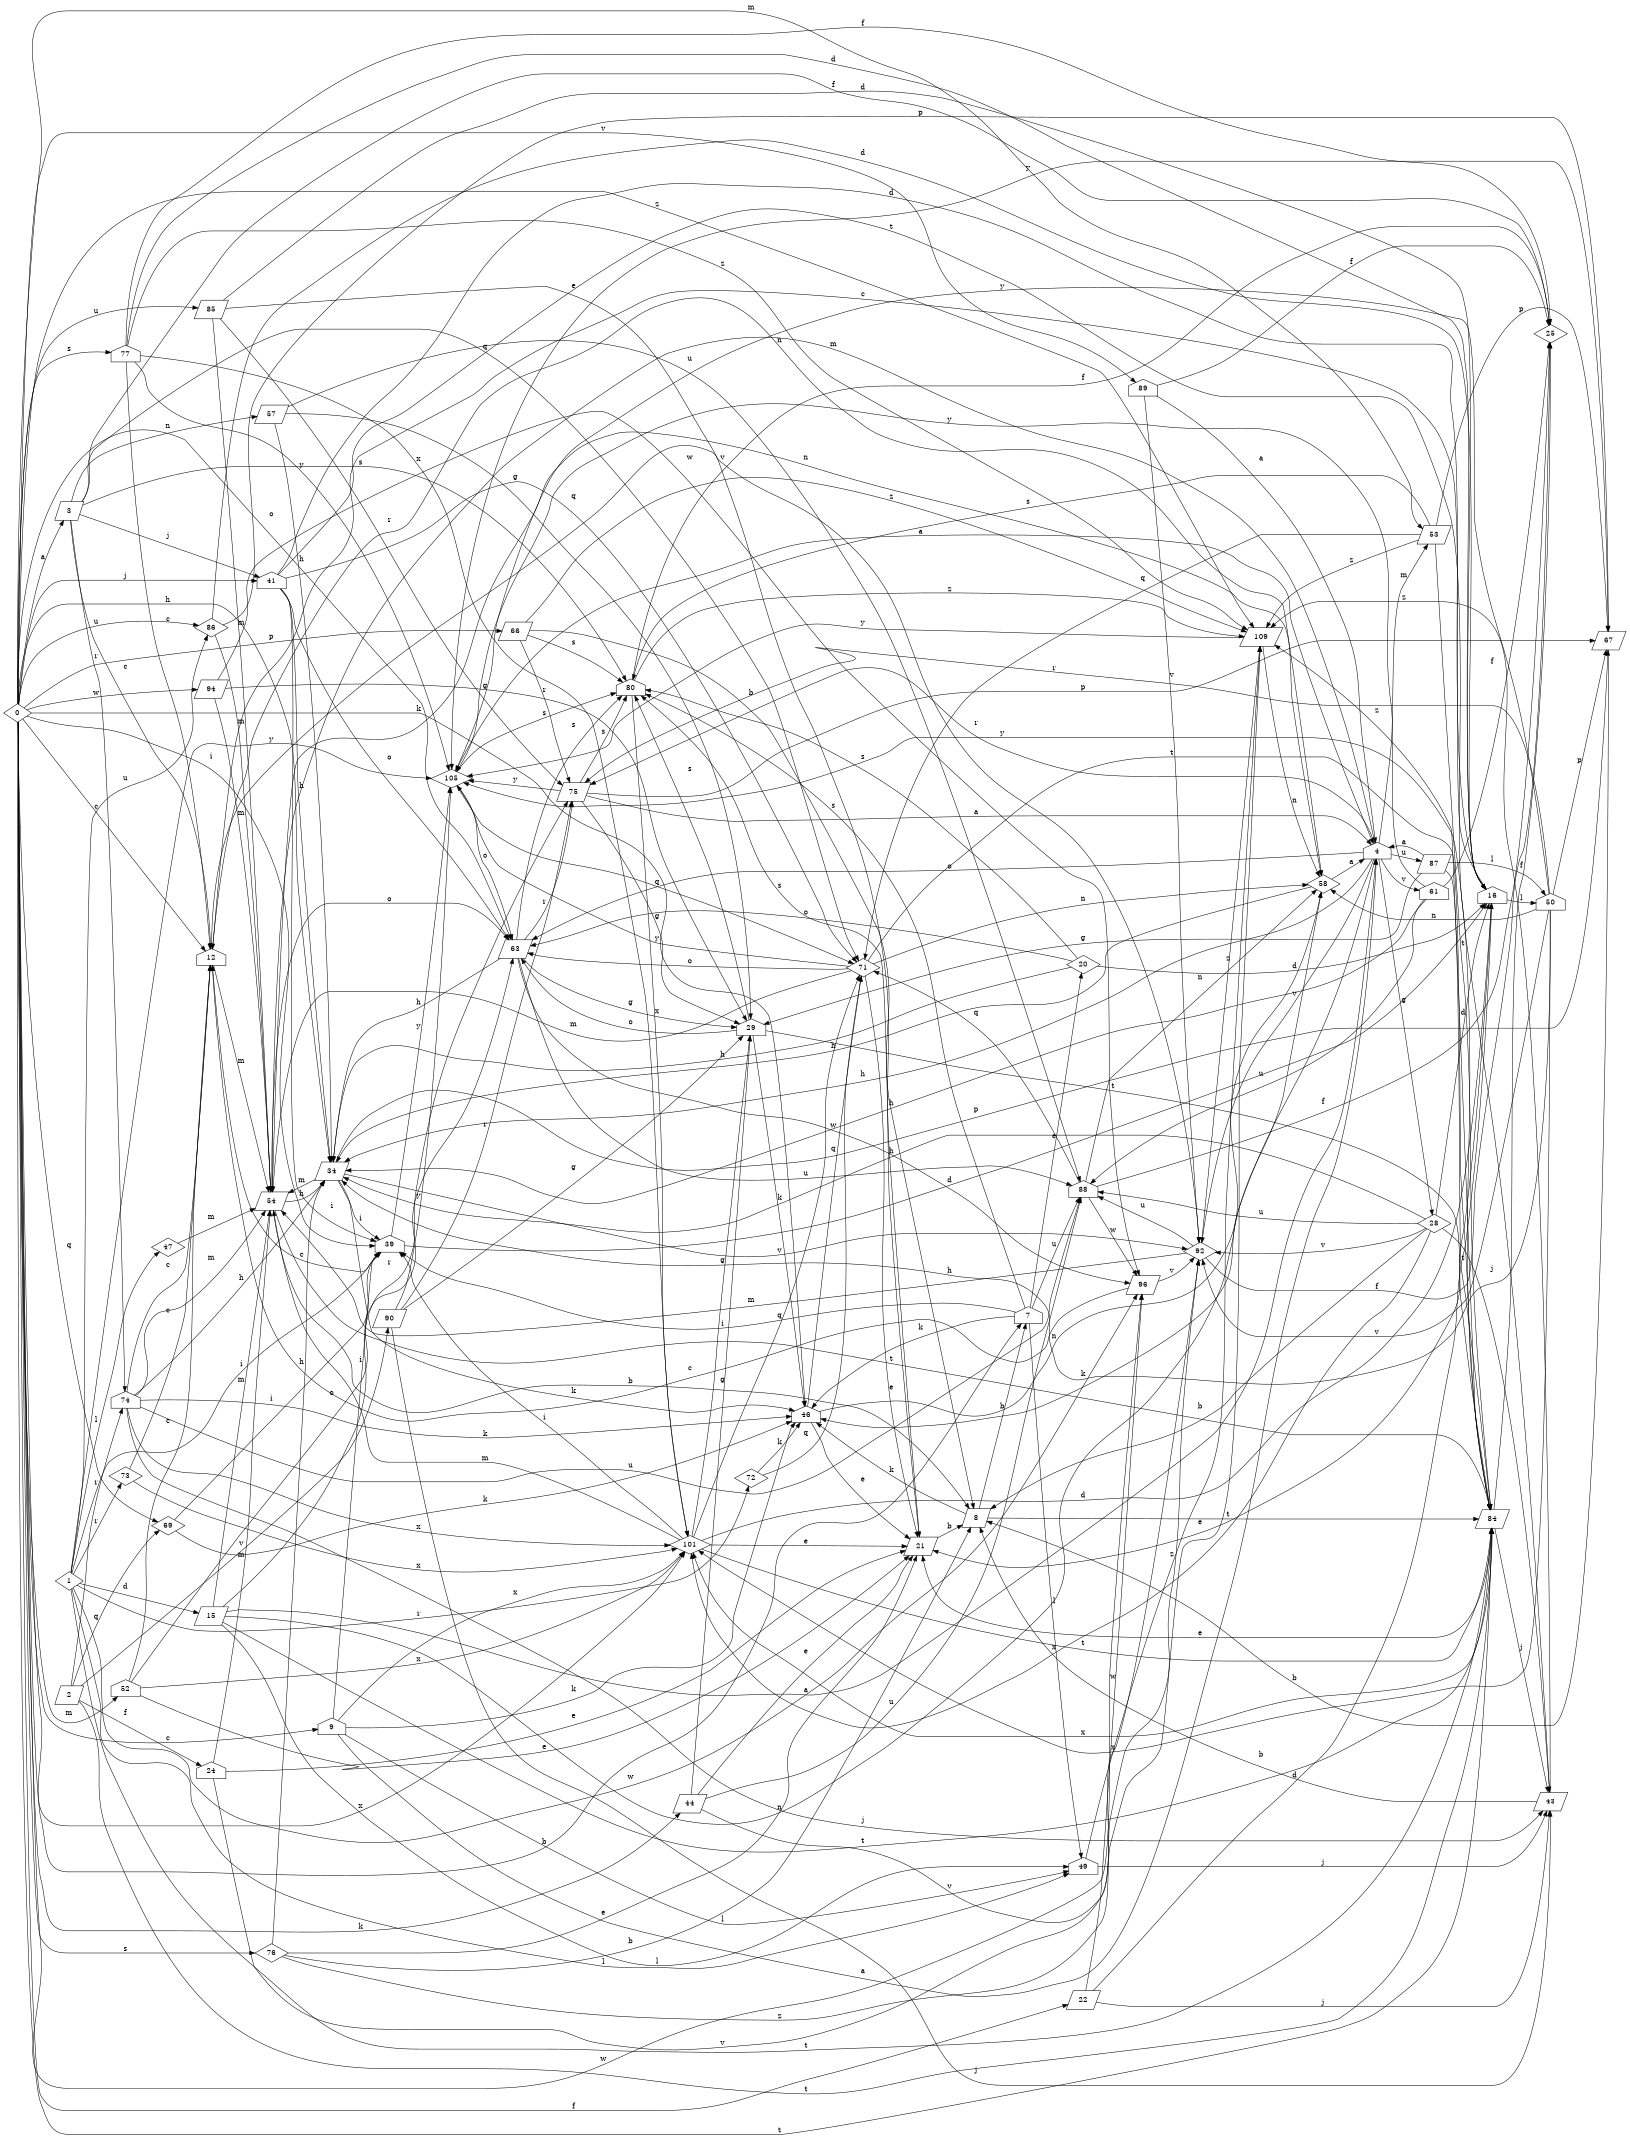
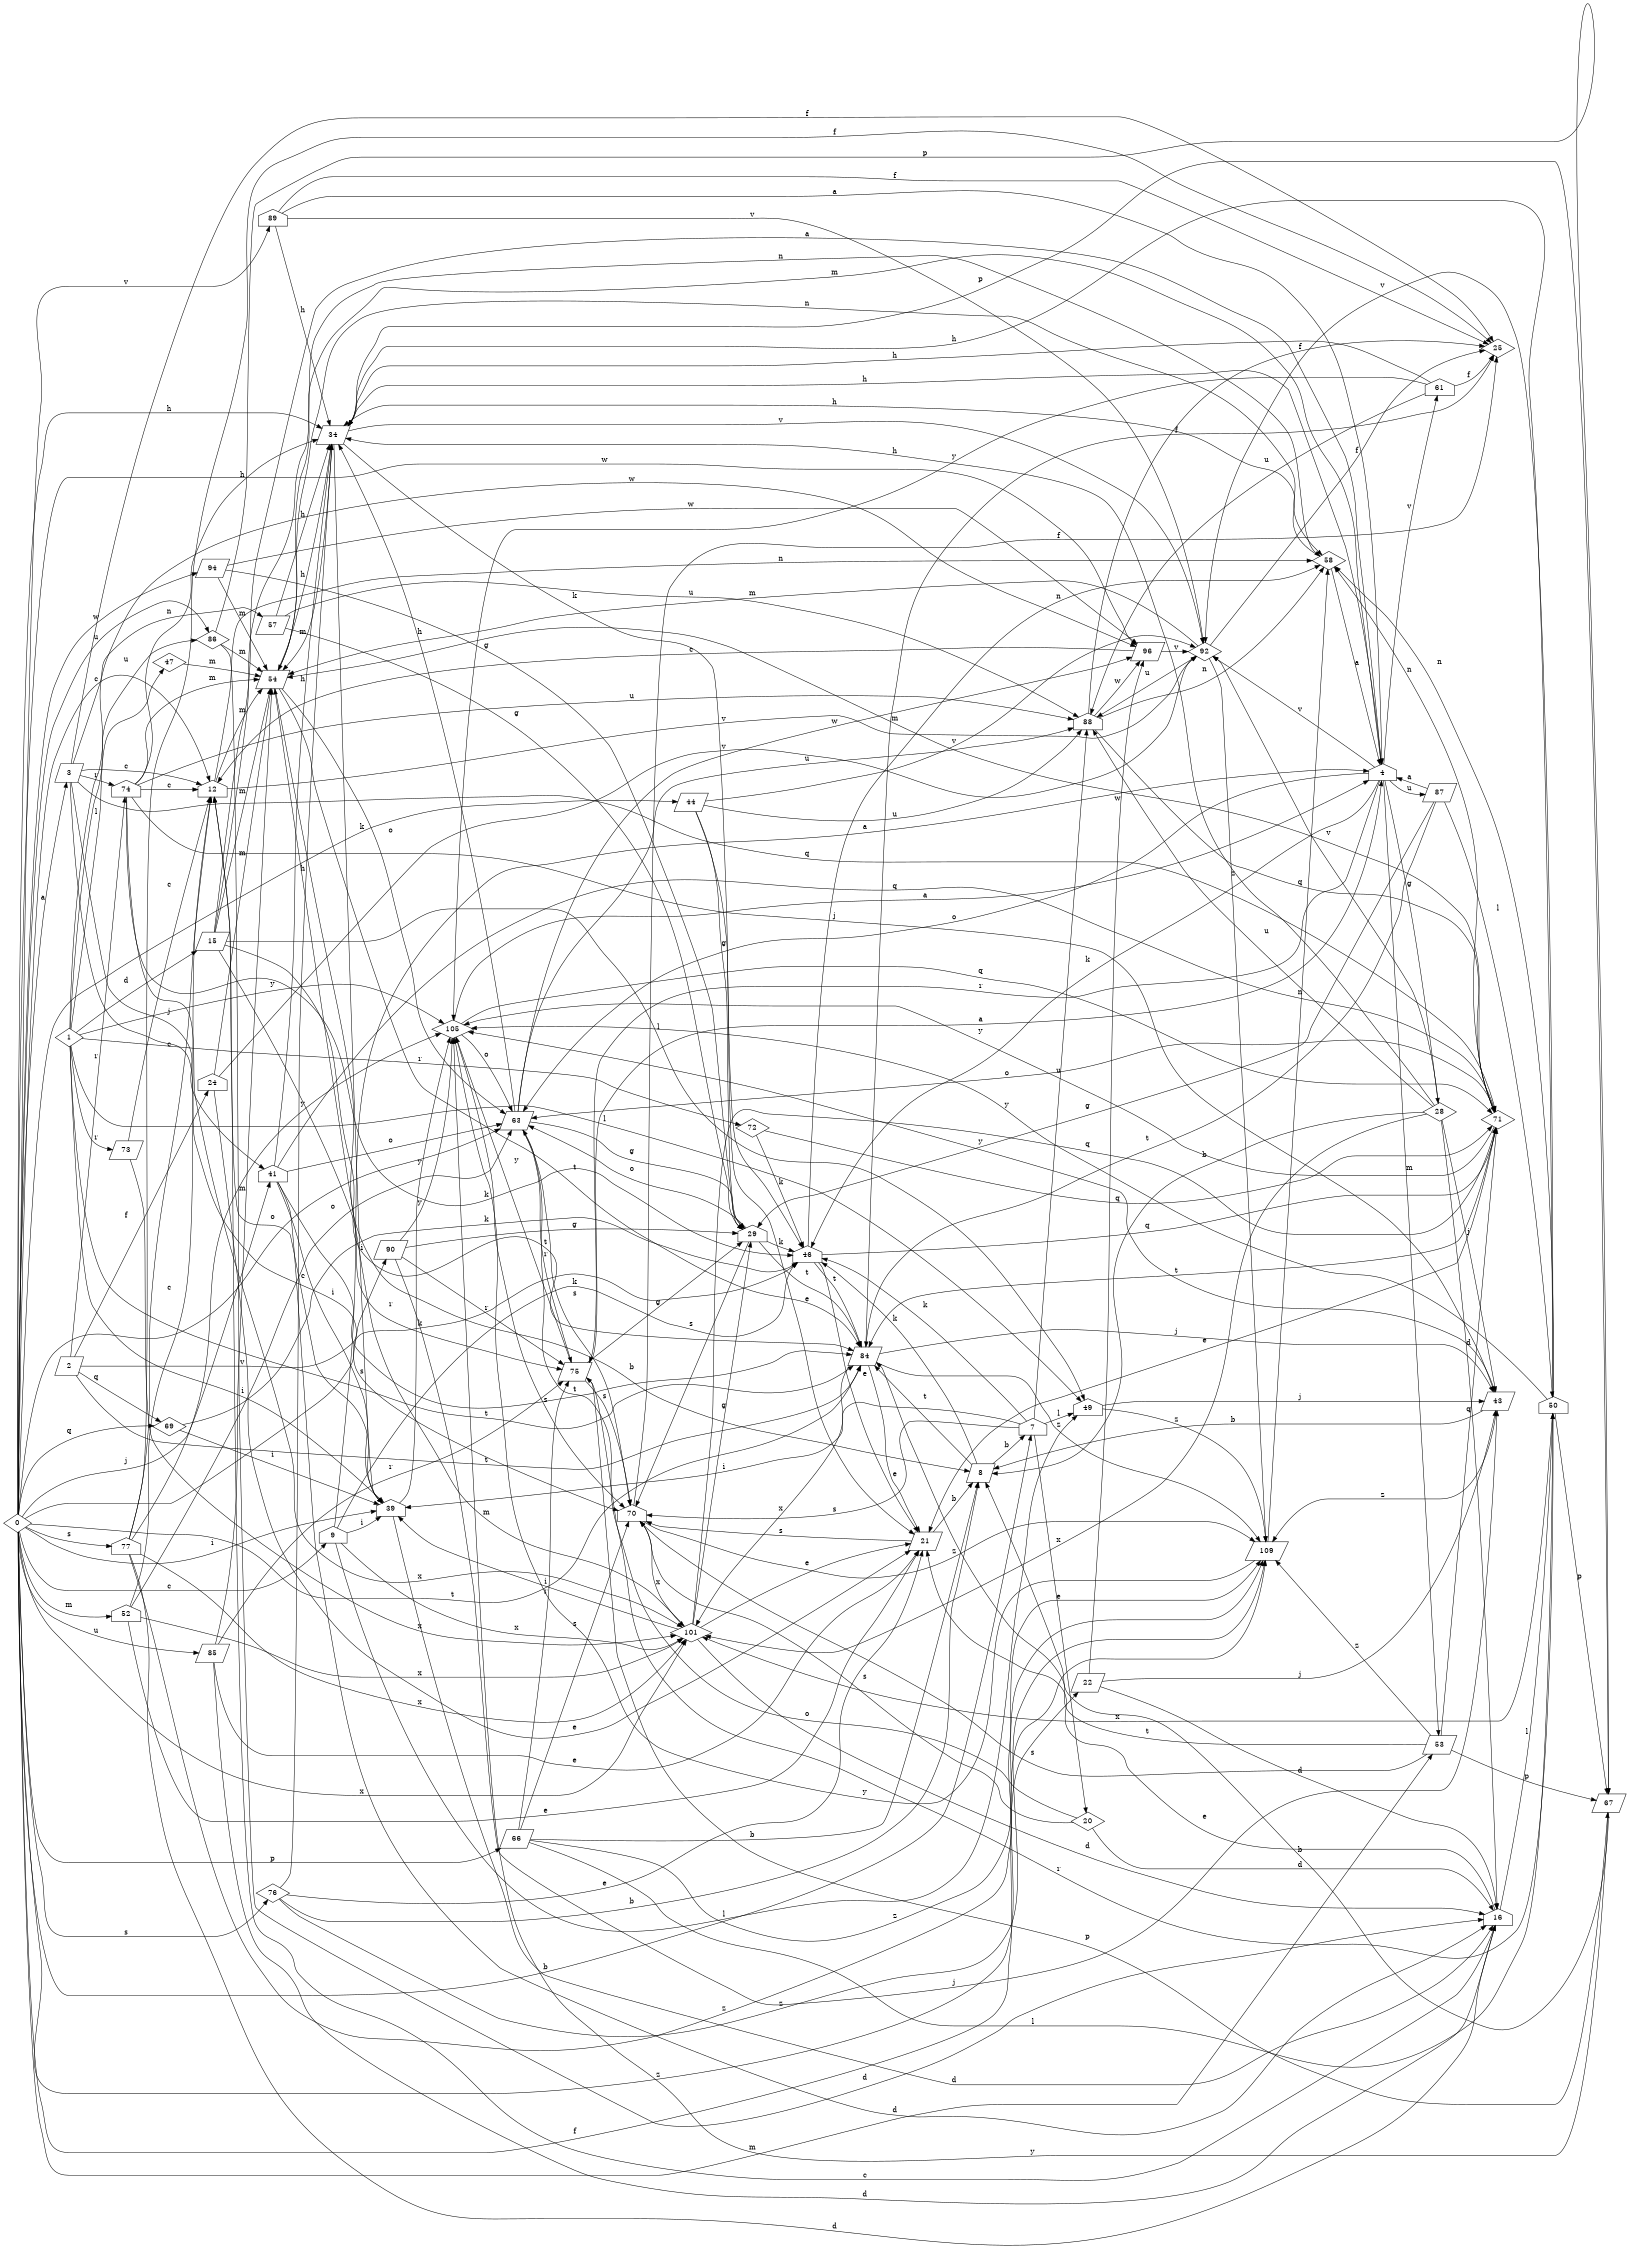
(631, 688) -> (632, 1514)
(668, 1066) -> (302, 323)
(126, 1476) -> (126, 1150)
(1157, 1658) -> (842, 1300)
none -> (1292, 2059)
